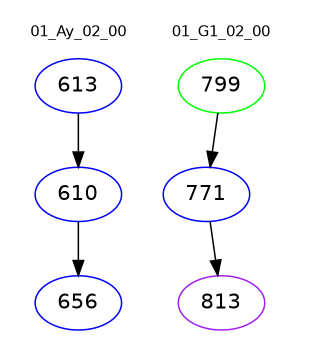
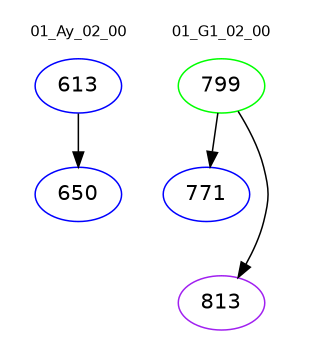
(78, 194) -> (78, 194)
(213, 241) -> (268, 187)
(78, 303) -> none
